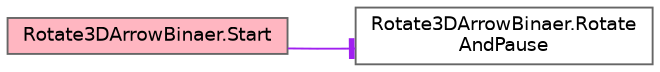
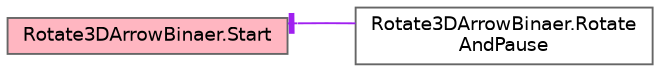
(317, 49) -> (327, 23)
